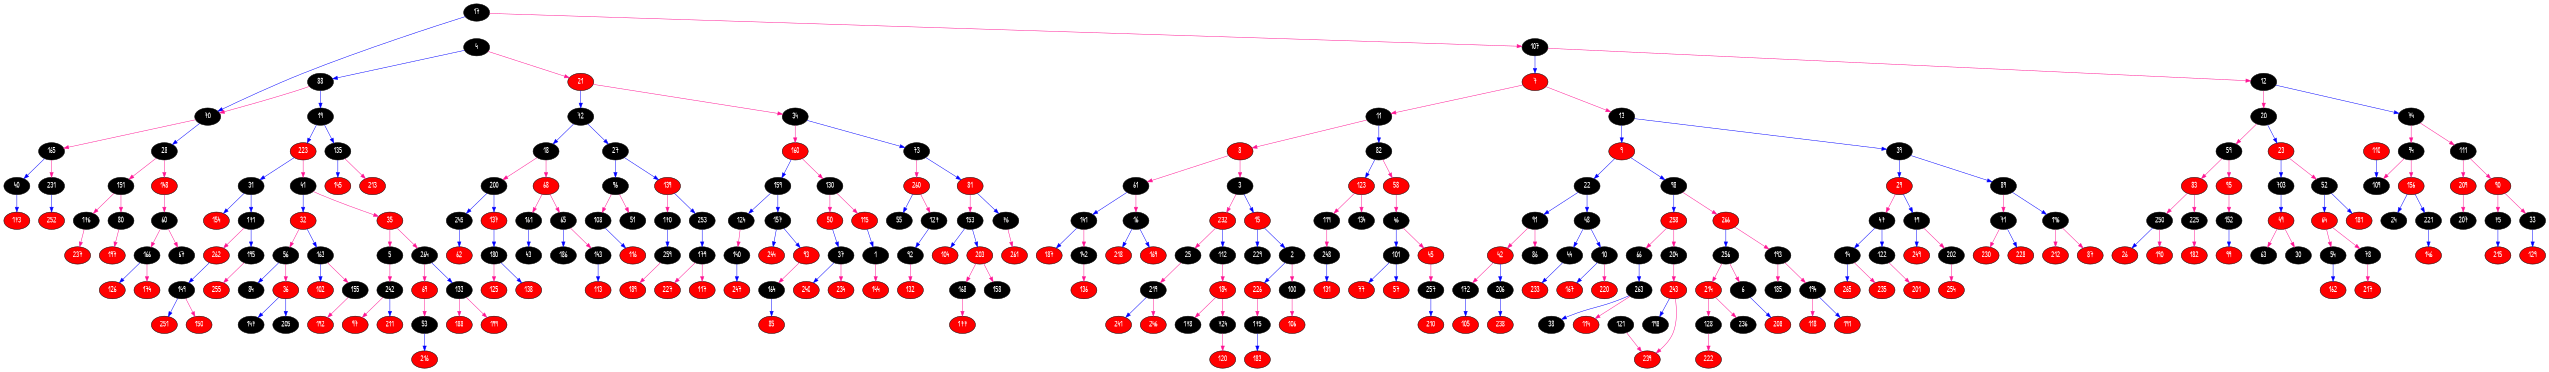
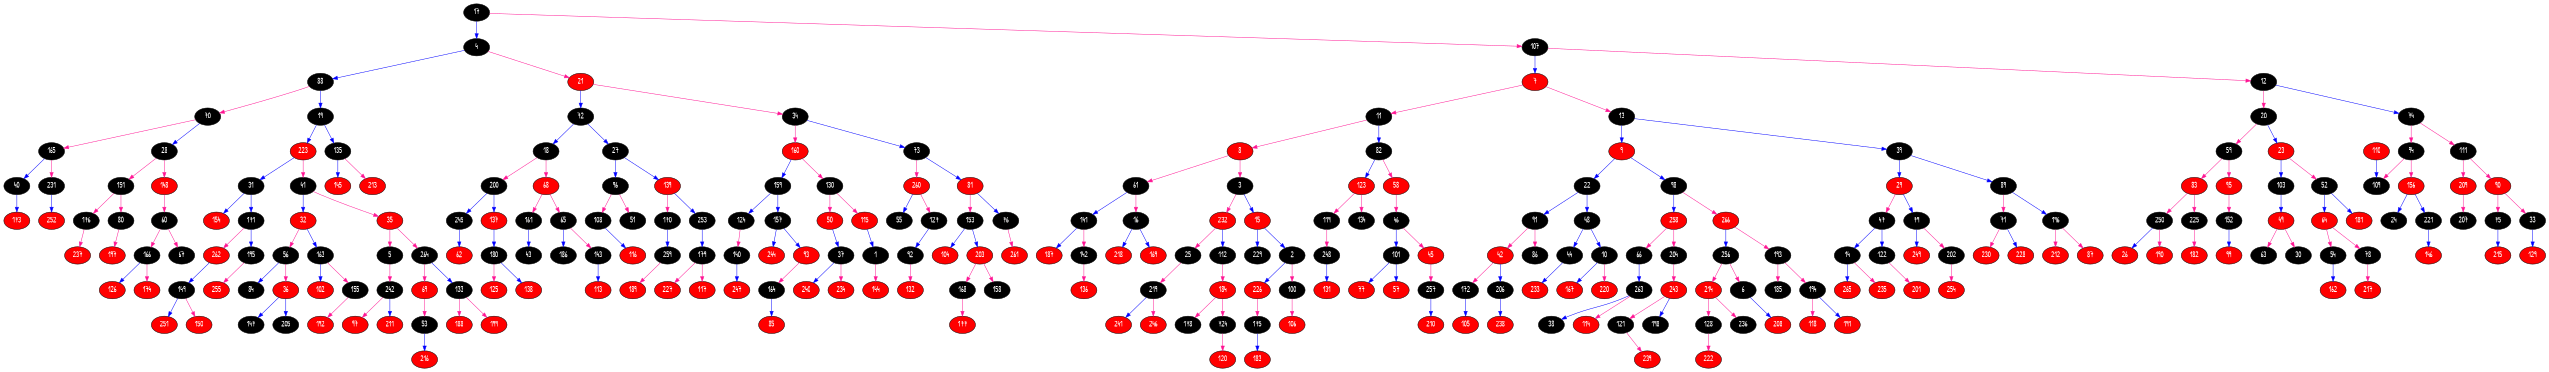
(342, 58) -> (477, 28)
(2281, 186) -> (2281, 186)
(1675, 327) -> (1649, 306)
